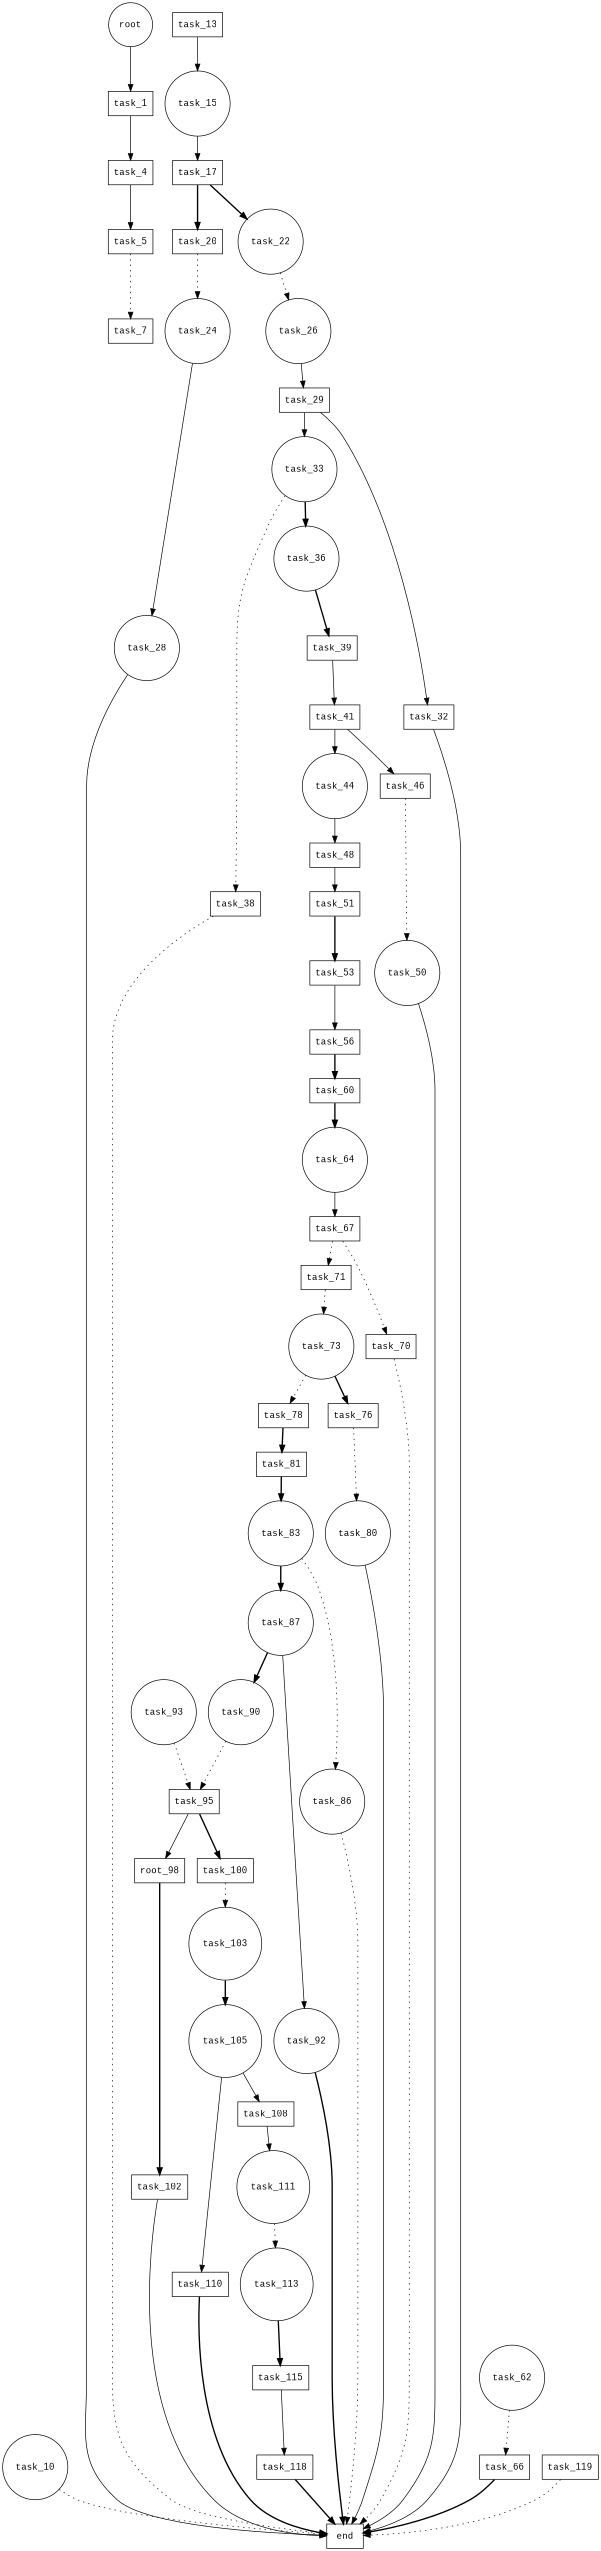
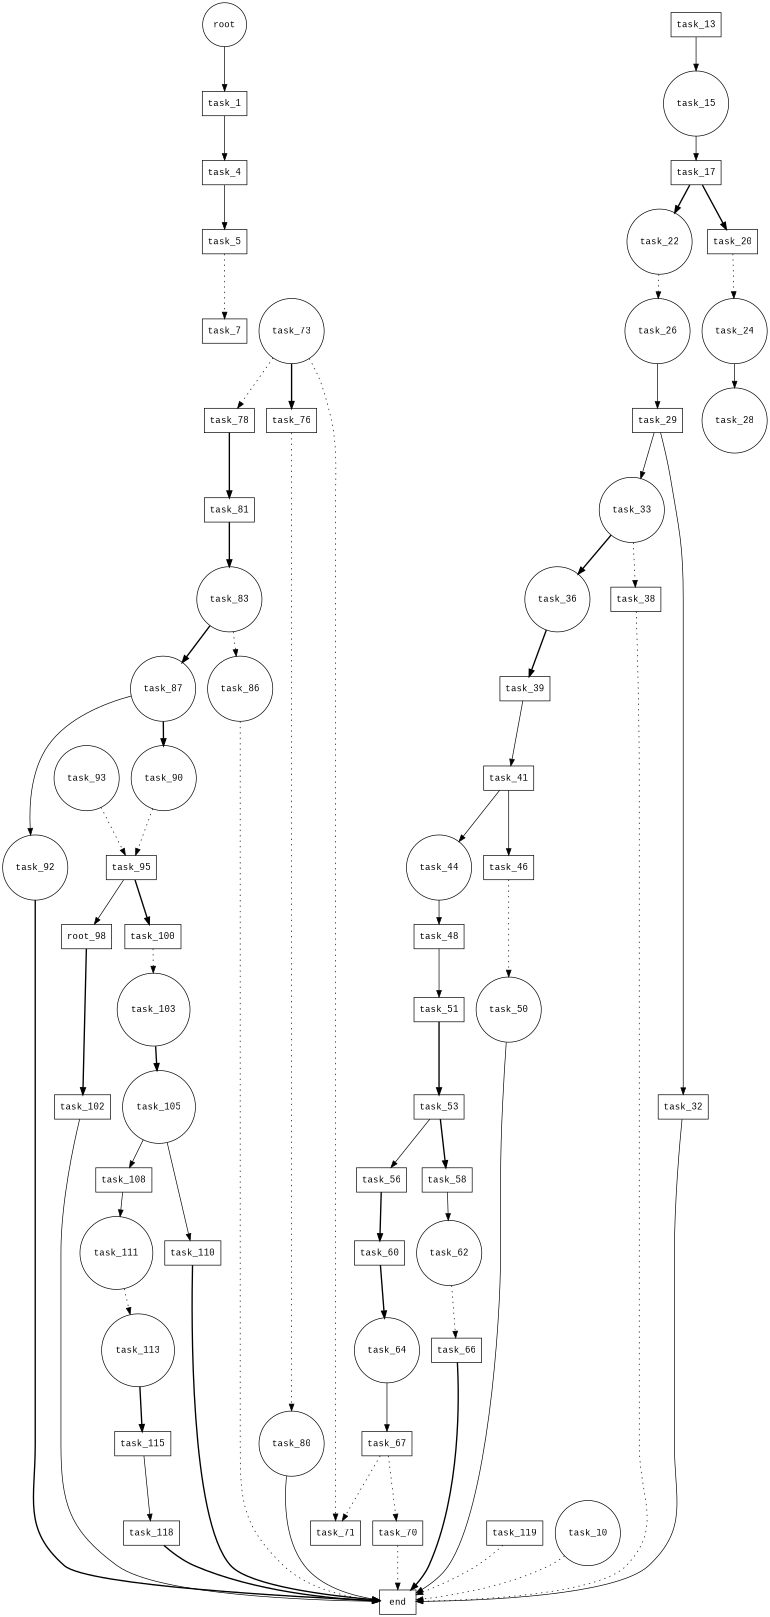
none -> (447, 1180)
(325, 1298) -> (336, 934)
(87, 1691) -> none
